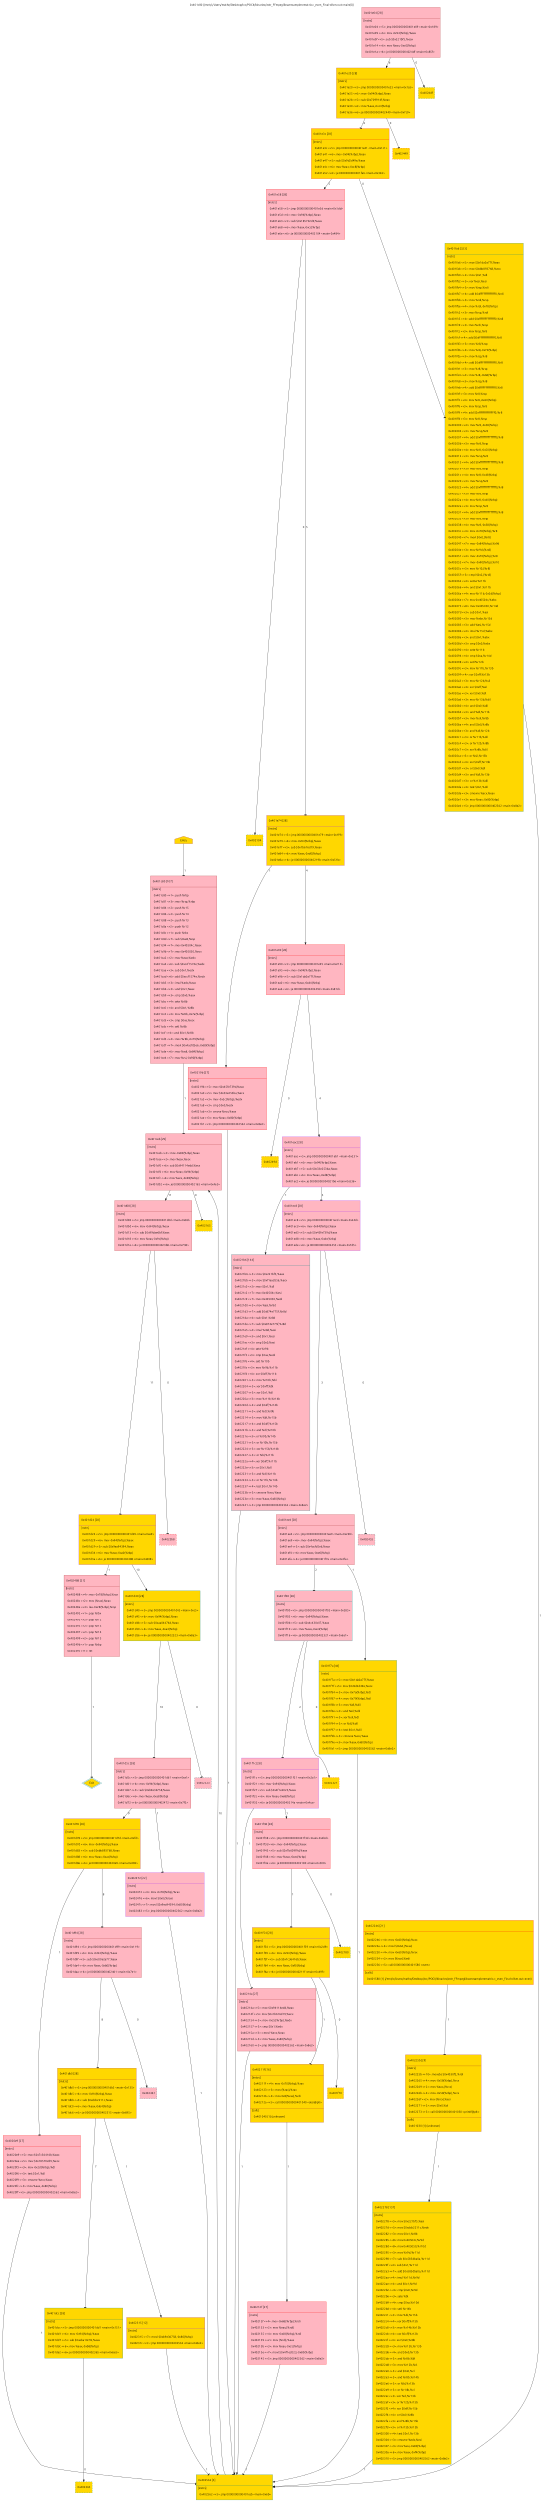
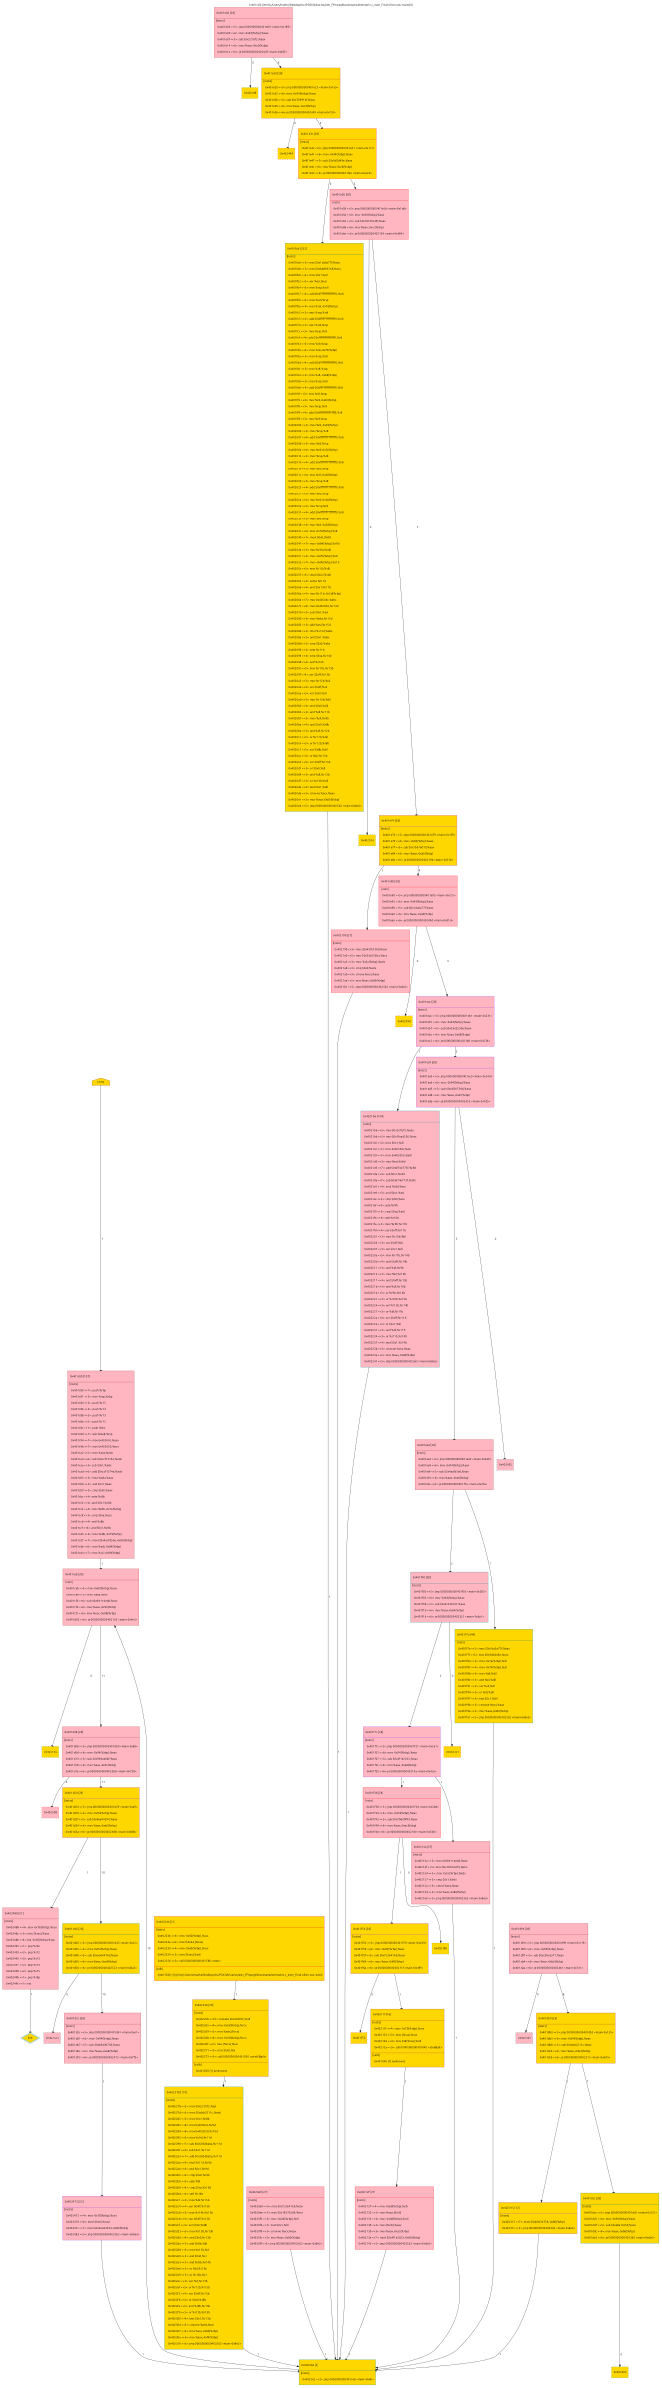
(102, 1844) -> none
